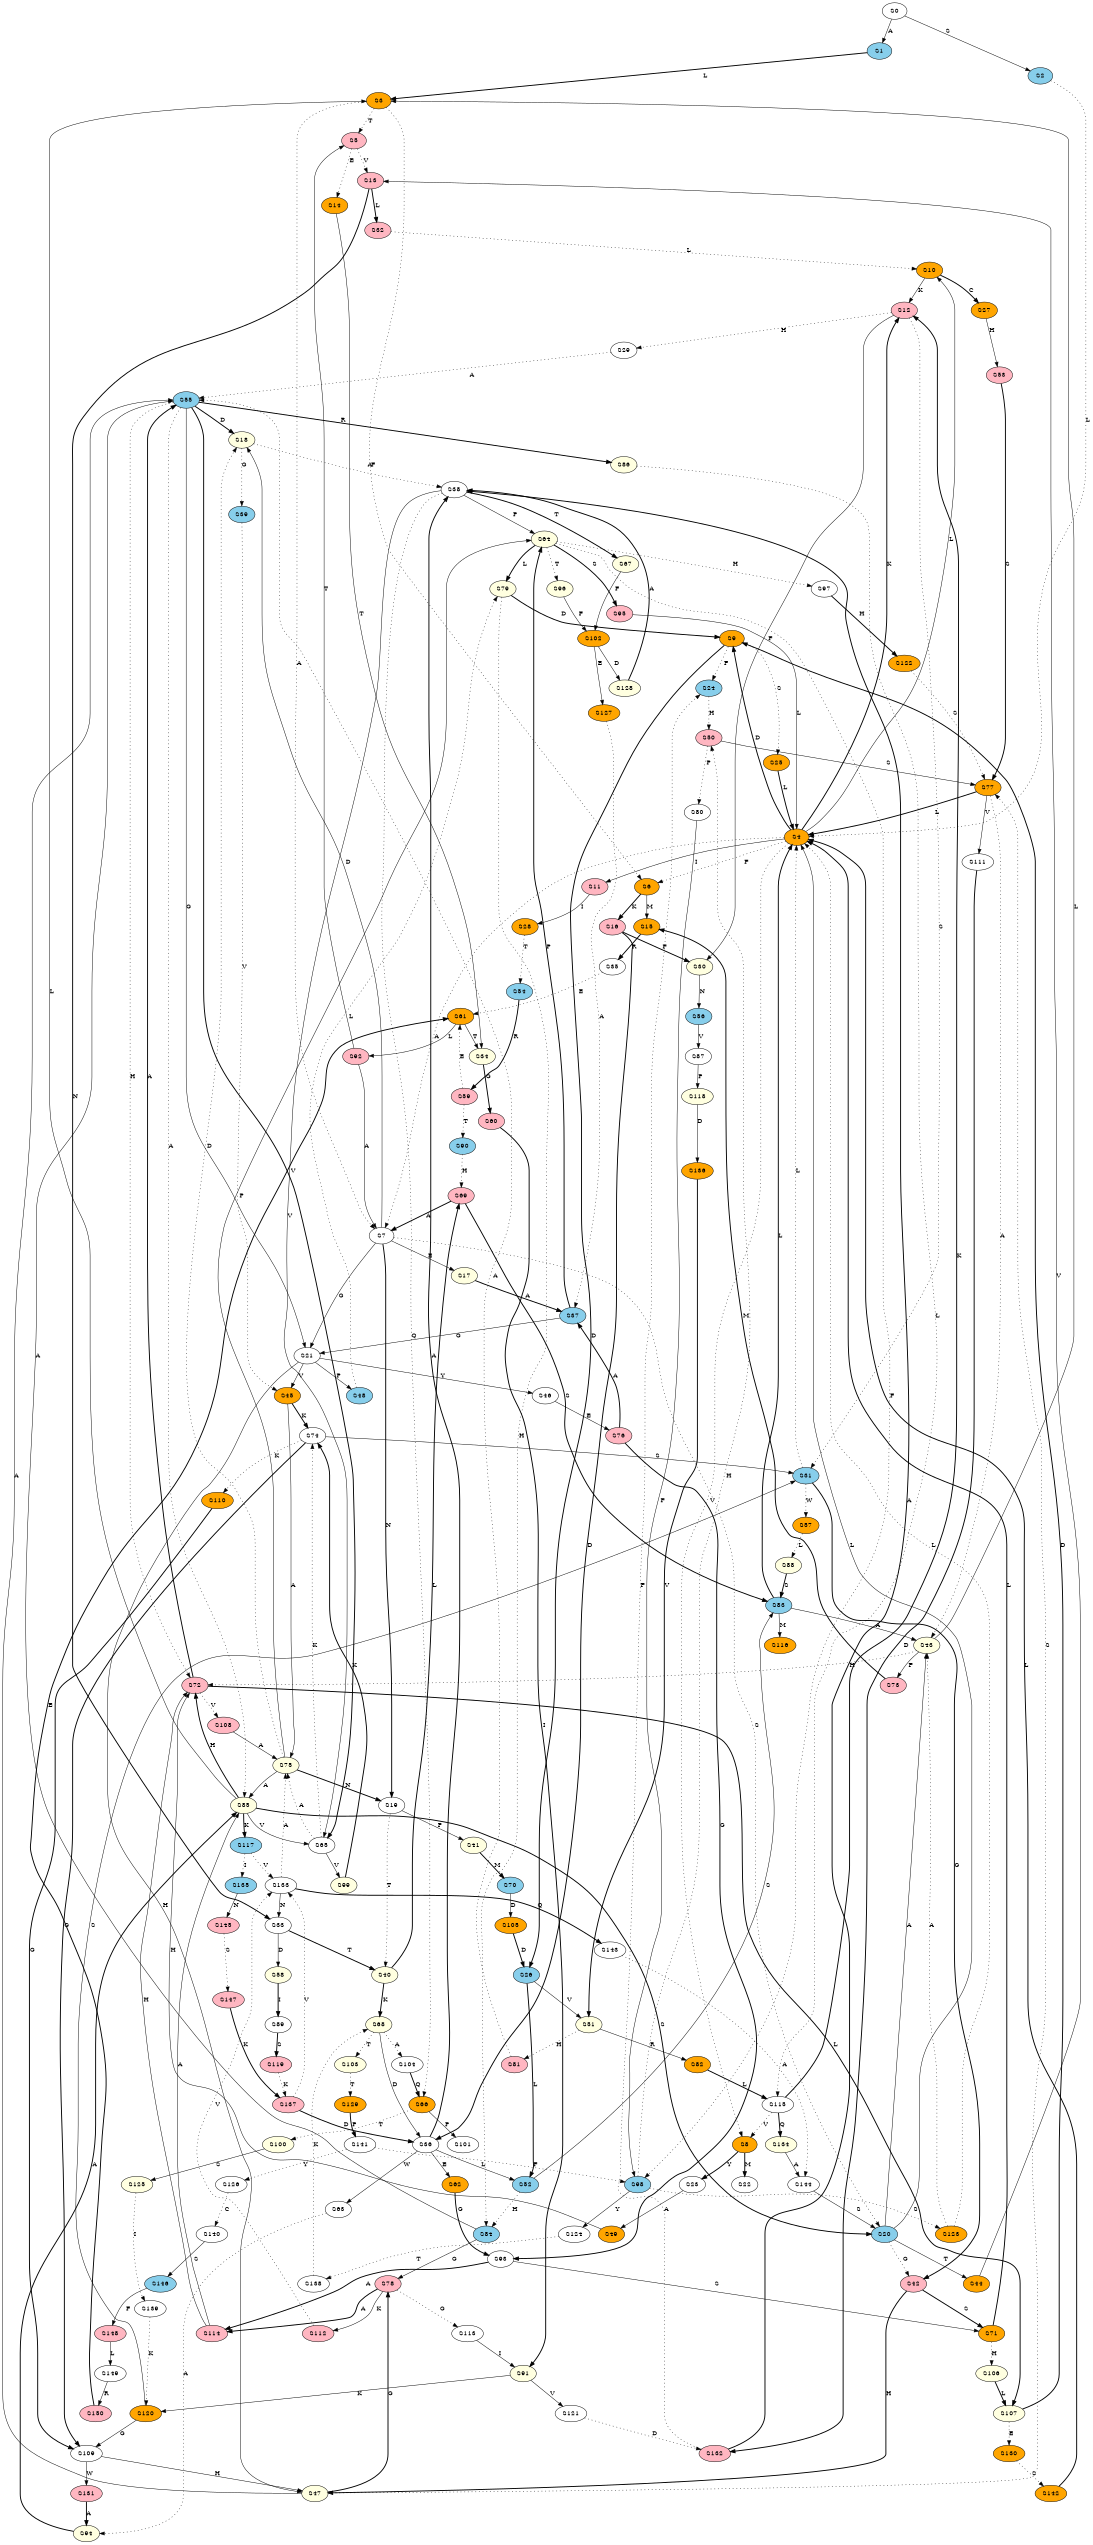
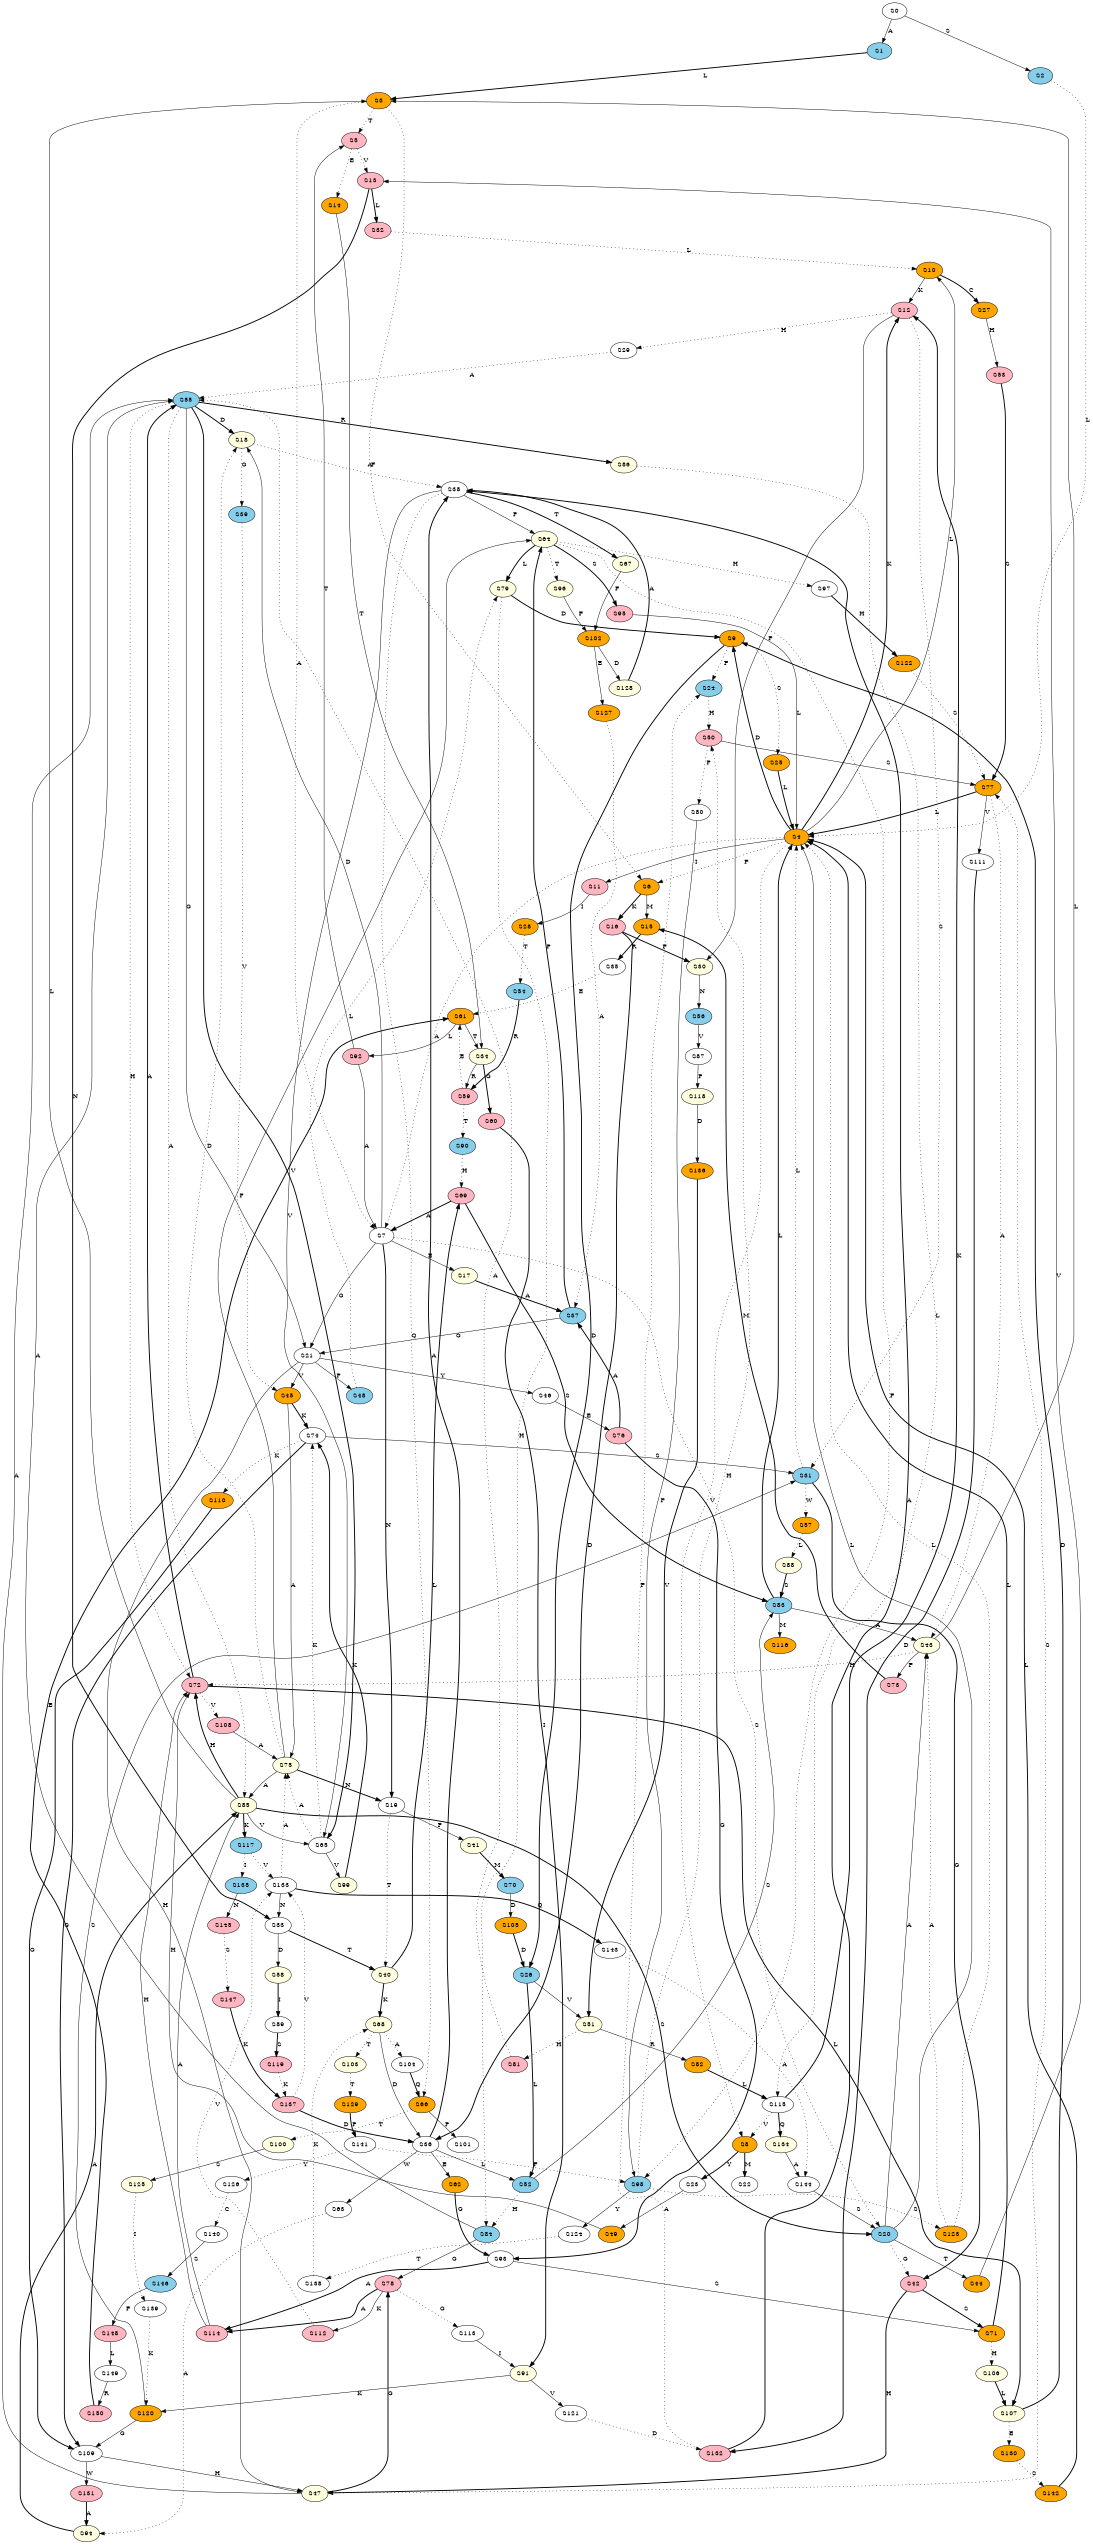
none -> (471, 1073)
